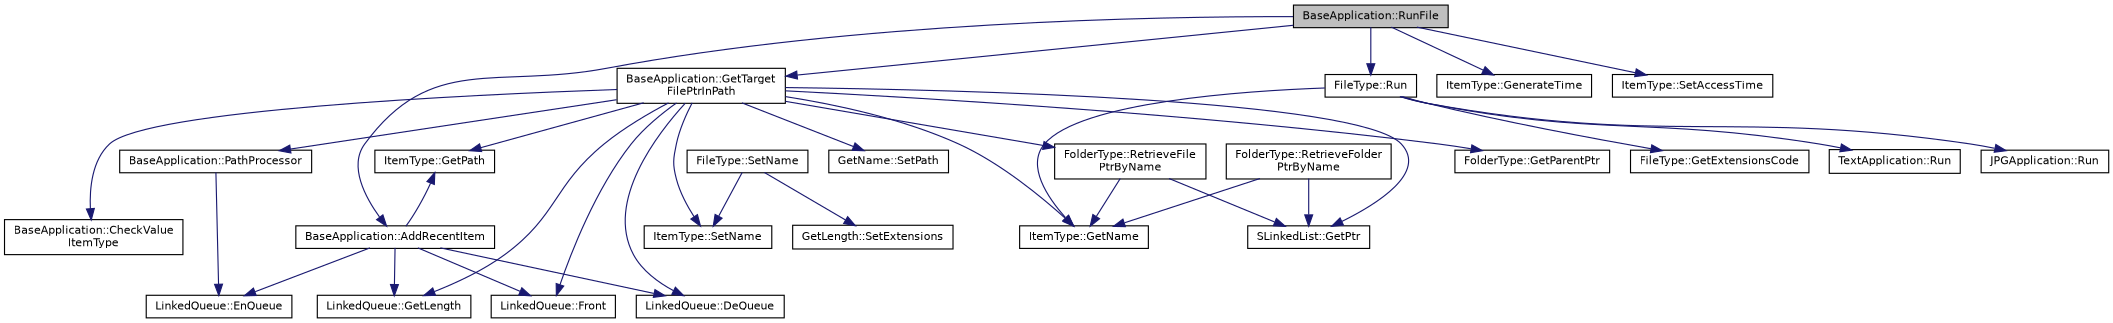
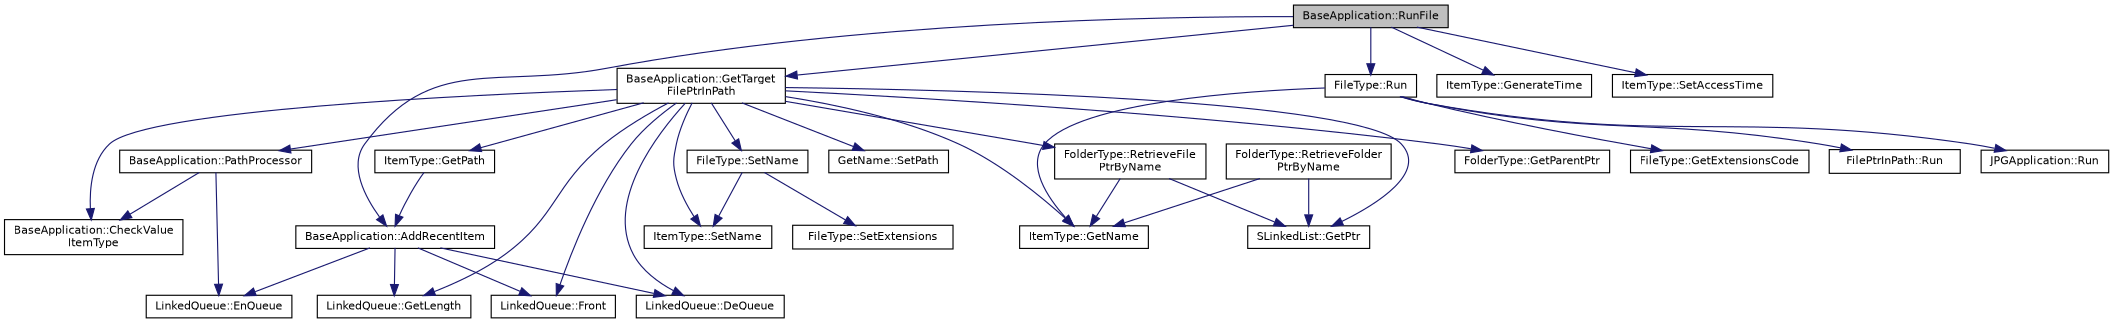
none -> (723, 122)
(1895, 161) -> (1895, 161)
none -> (165, 193)
(419, 205) -> (411, 193)
(873, 237) -> (873, 237)
